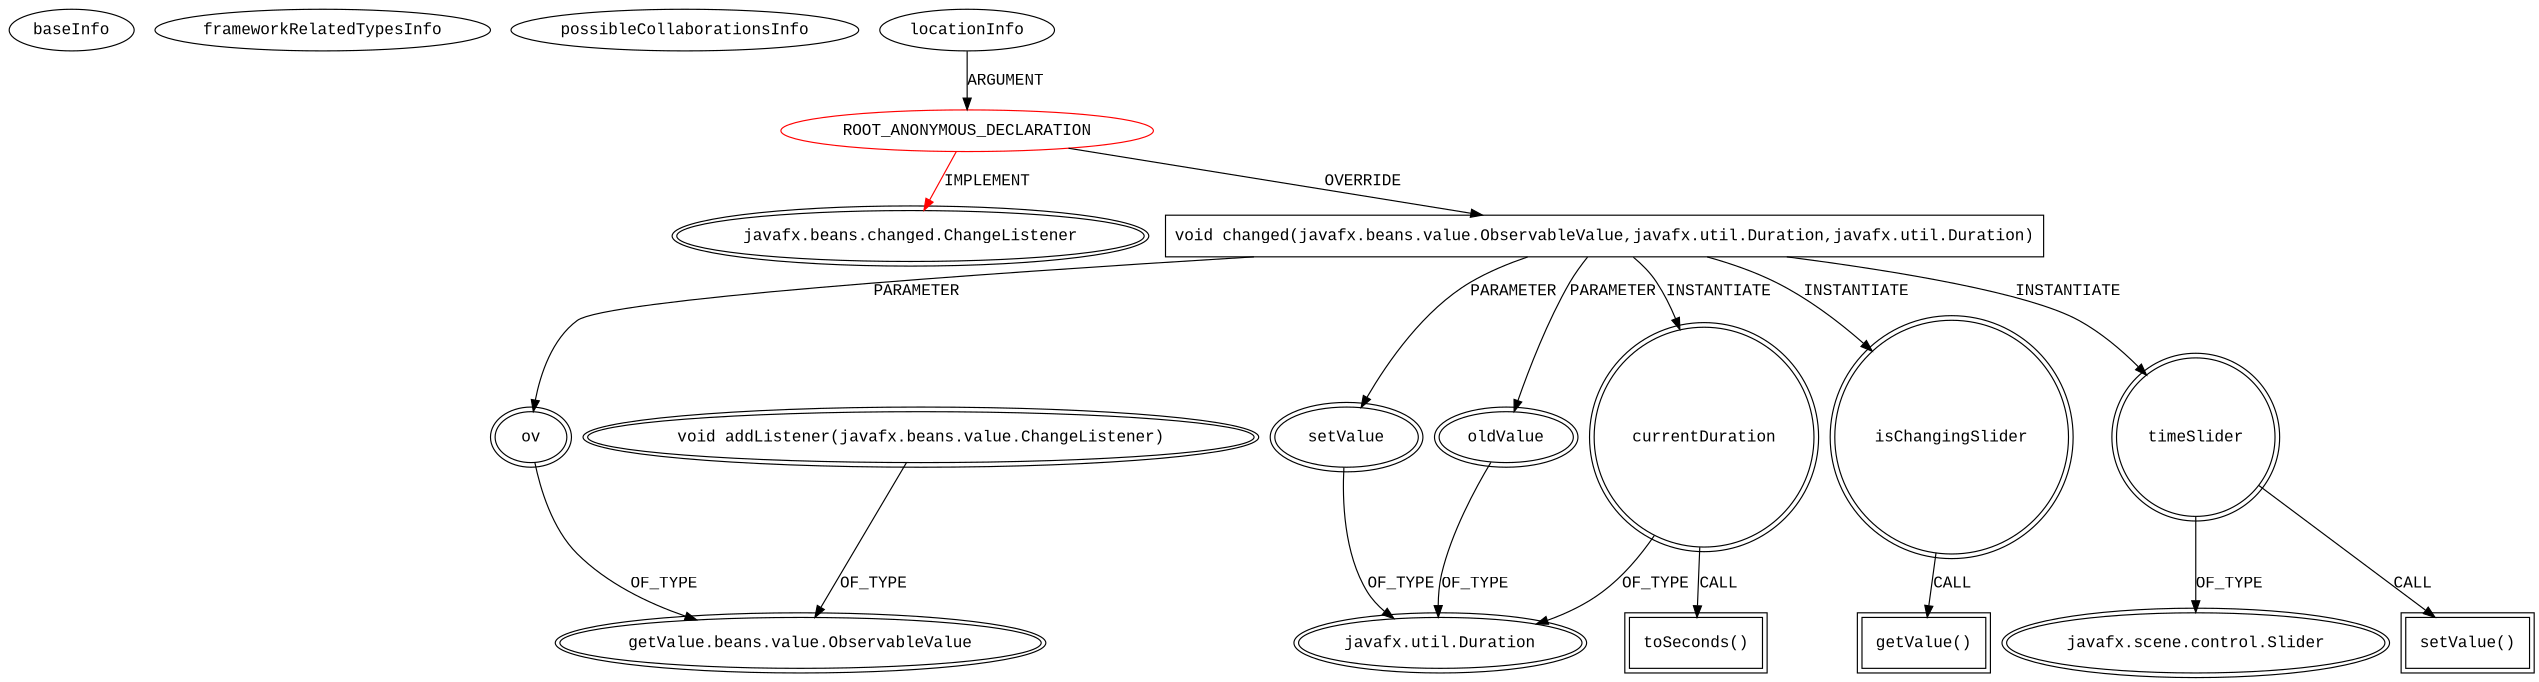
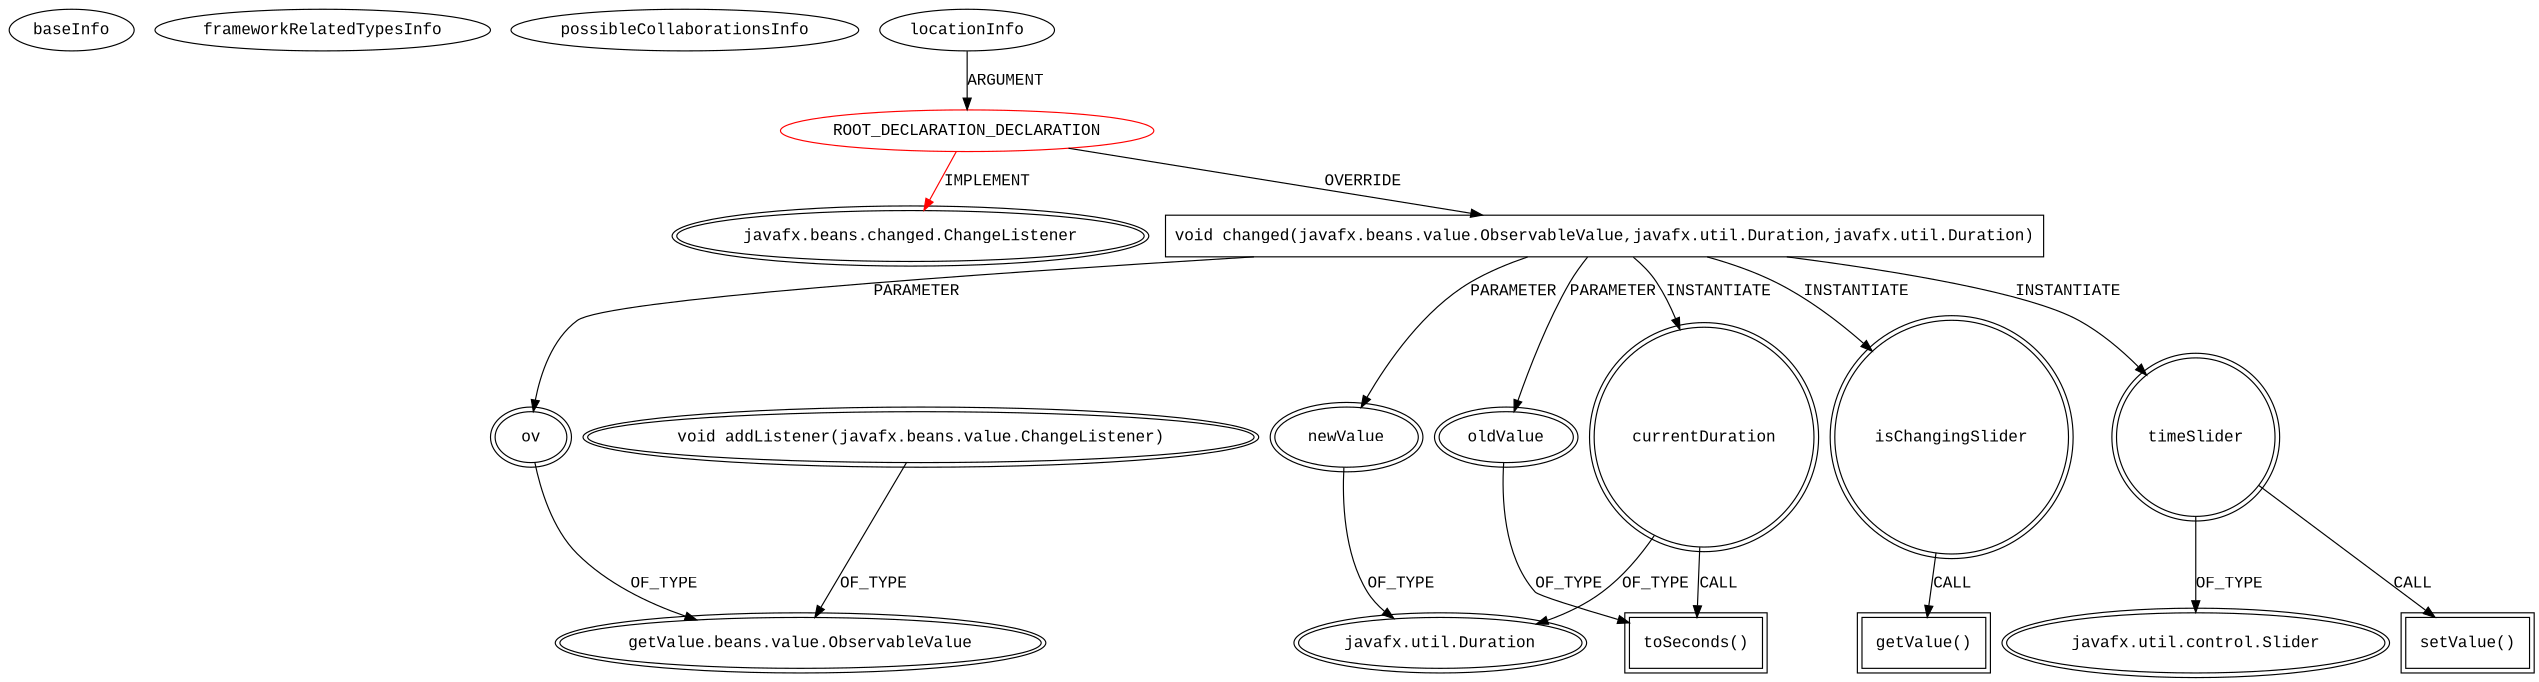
(967, 131) -> (967, 131)
(1347, 437) -> (1347, 437)
(1456, 531) -> (1522, 572)
(2196, 643) -> (2196, 643)
